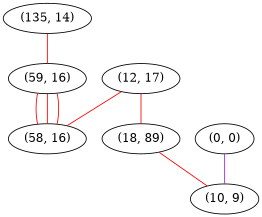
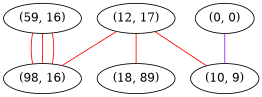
(47, 18) -> none
(47, 139) -> (42, 79)
(183, 169) -> (181, 49)
